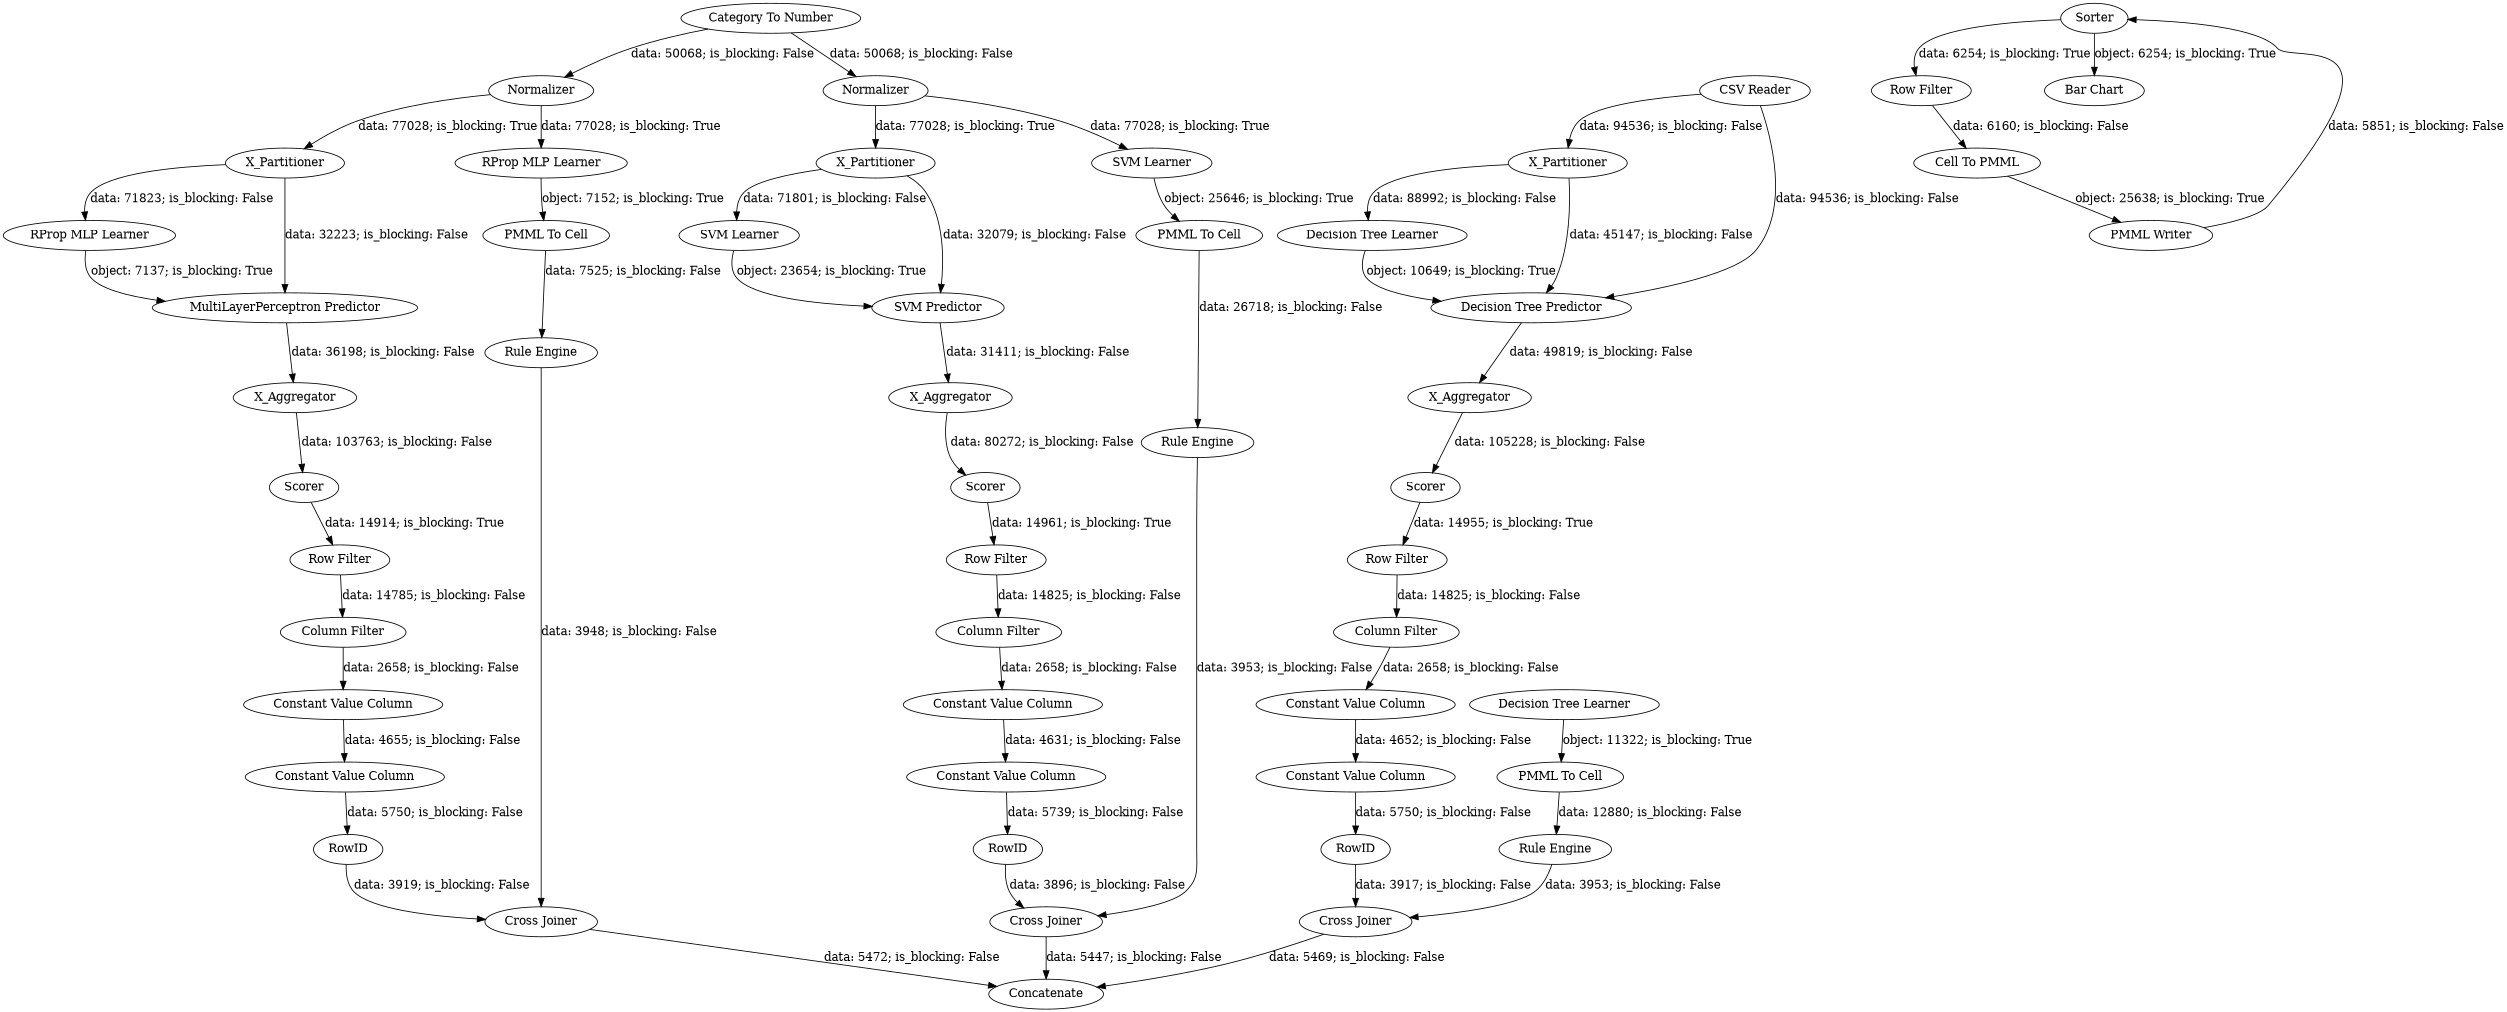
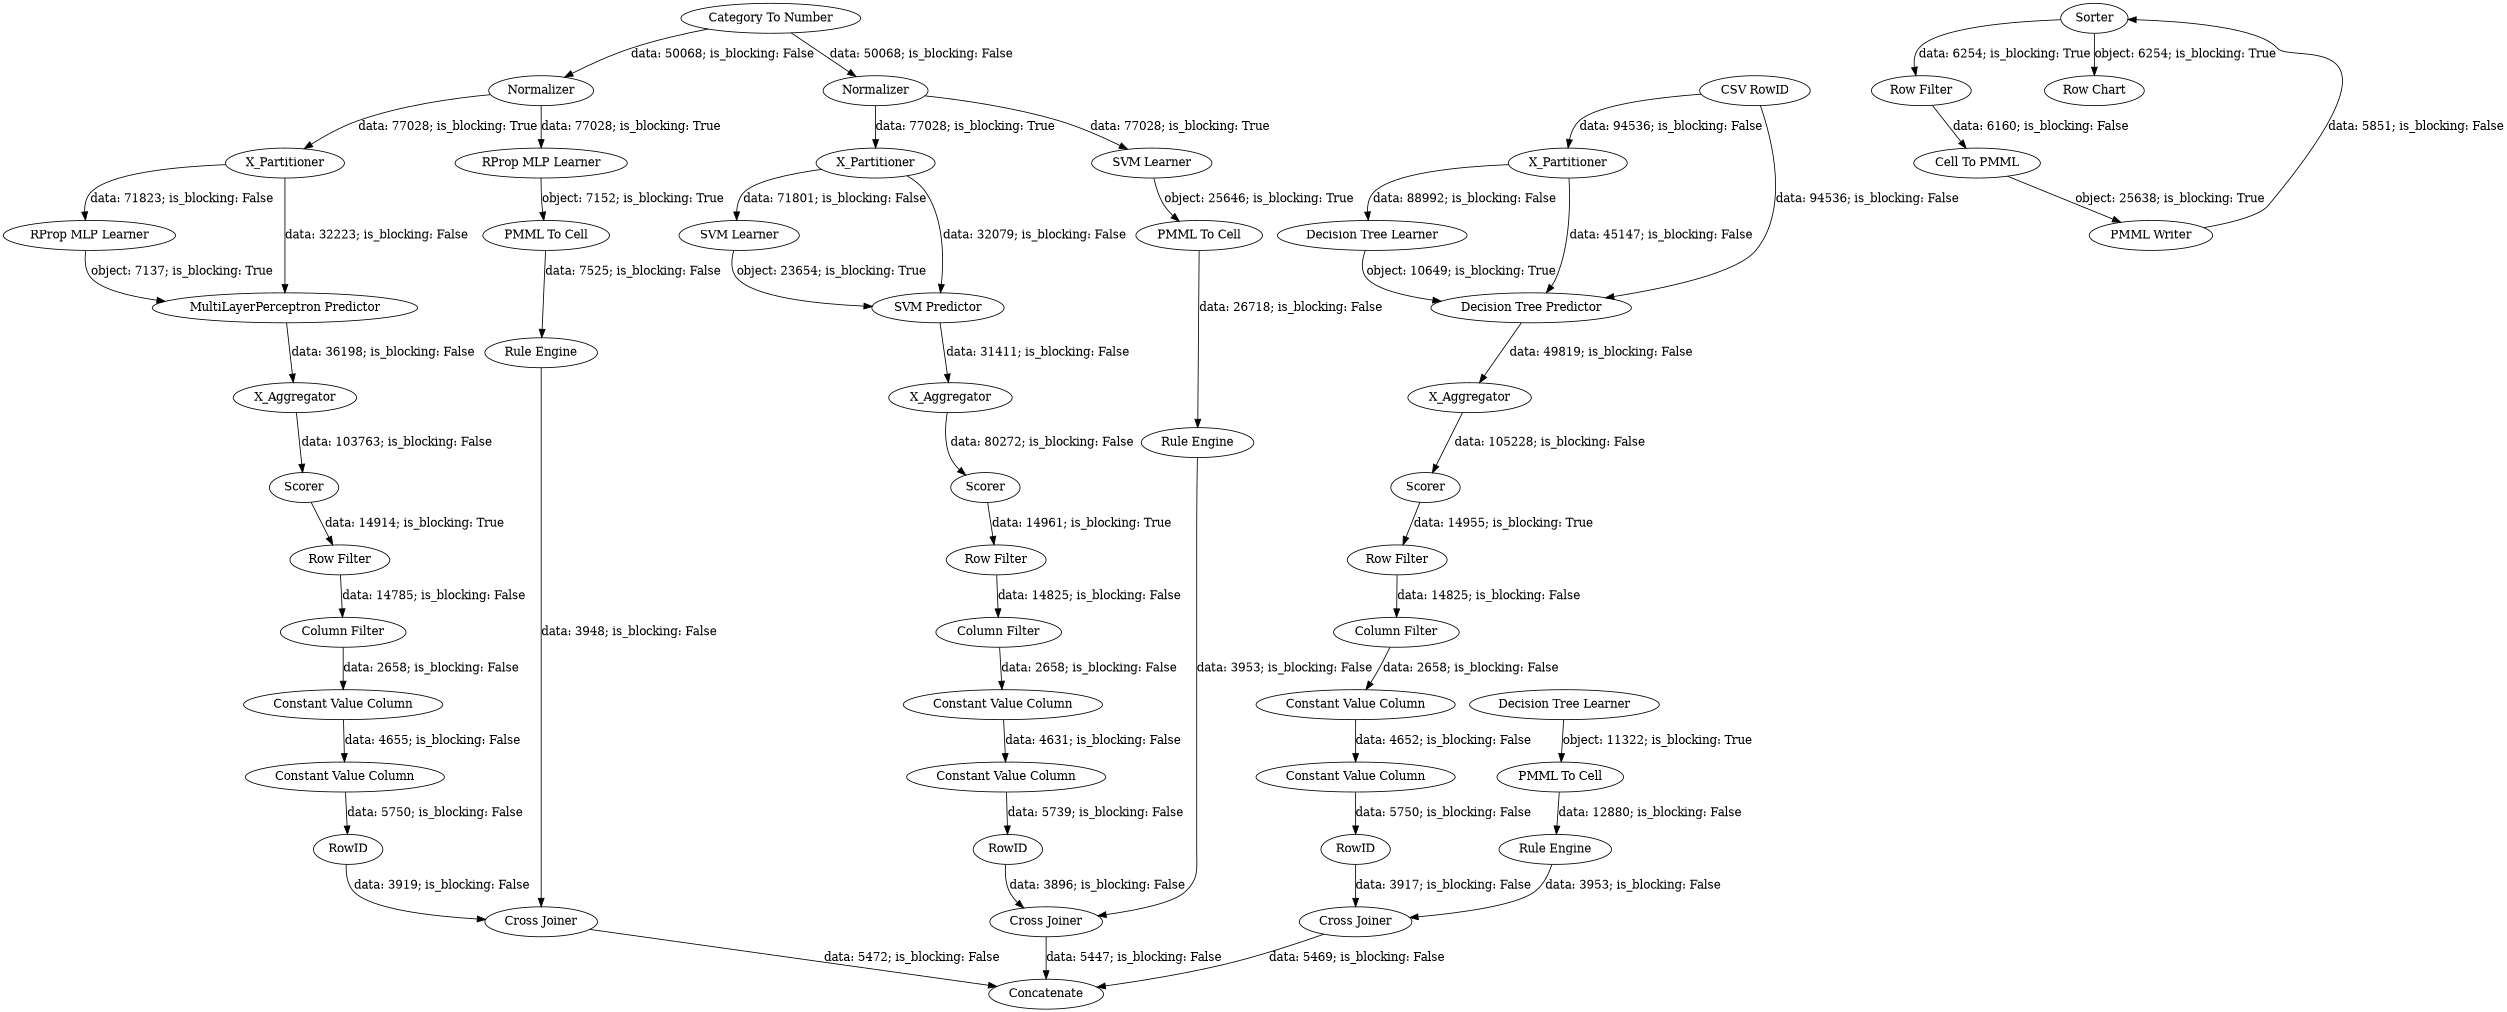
(1755, 91) -> (1755, 91)
(2094, 91) -> (2094, 91)
